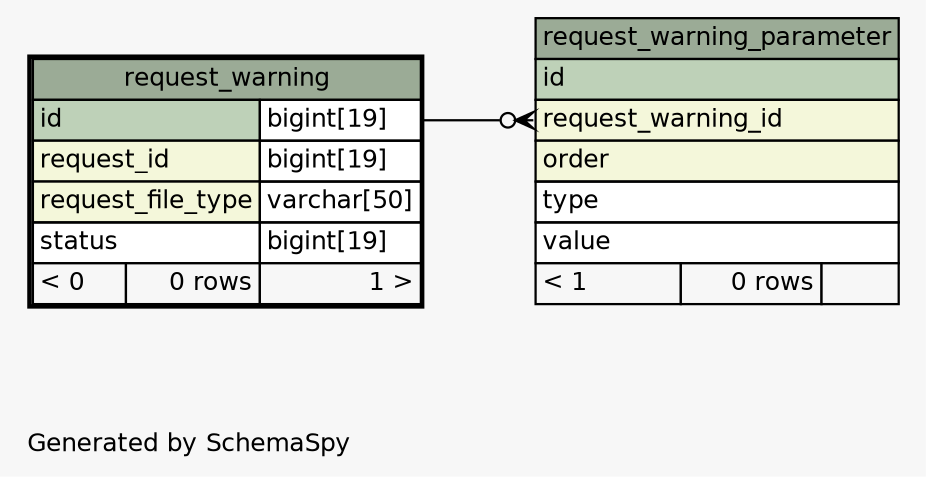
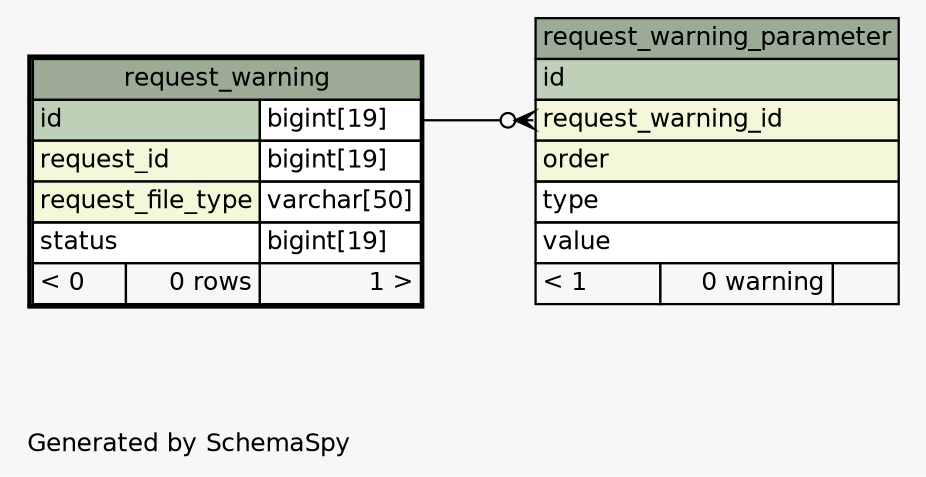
(773, 283) -> (764, 283)
